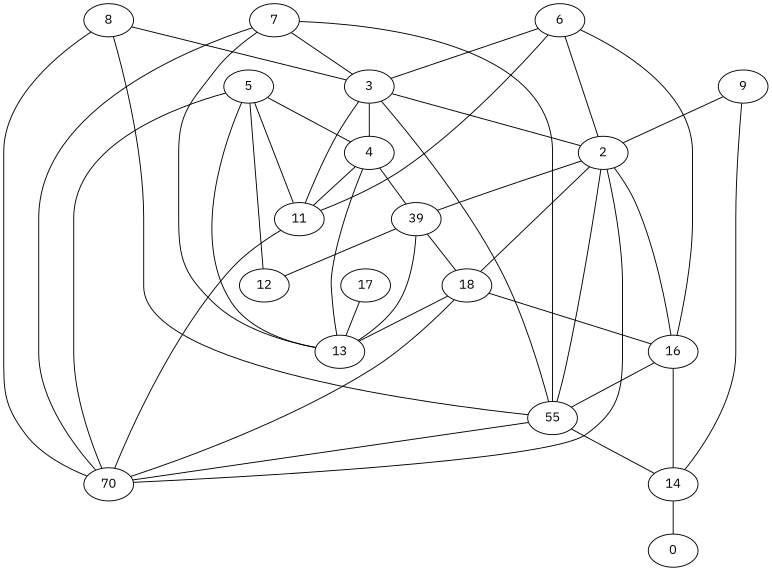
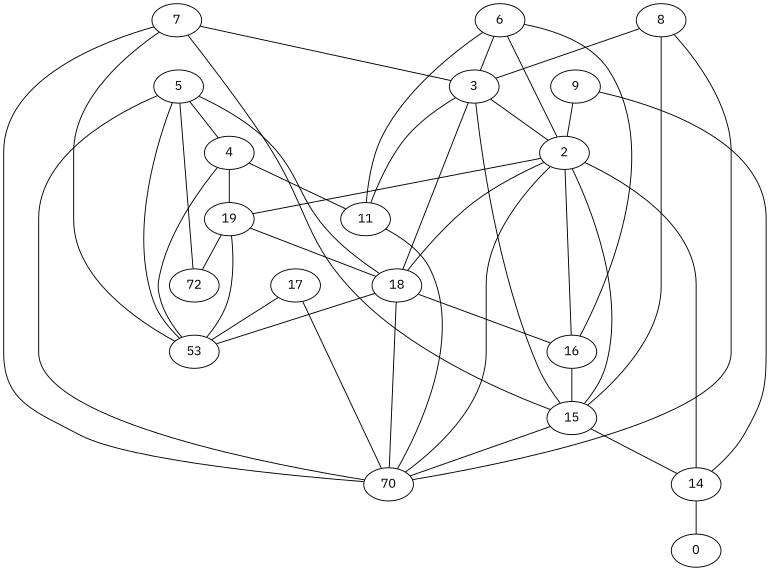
(369, 120) -> (436, 186)
(274, 153) -> (292, 173)
(416, 219) -> (229, 219)
(264, 285) -> (194, 285)
(340, 352) -> (194, 352)
none -> (342, 385)
(553, 418) -> (572, 418)
(673, 418) -> (696, 289)
